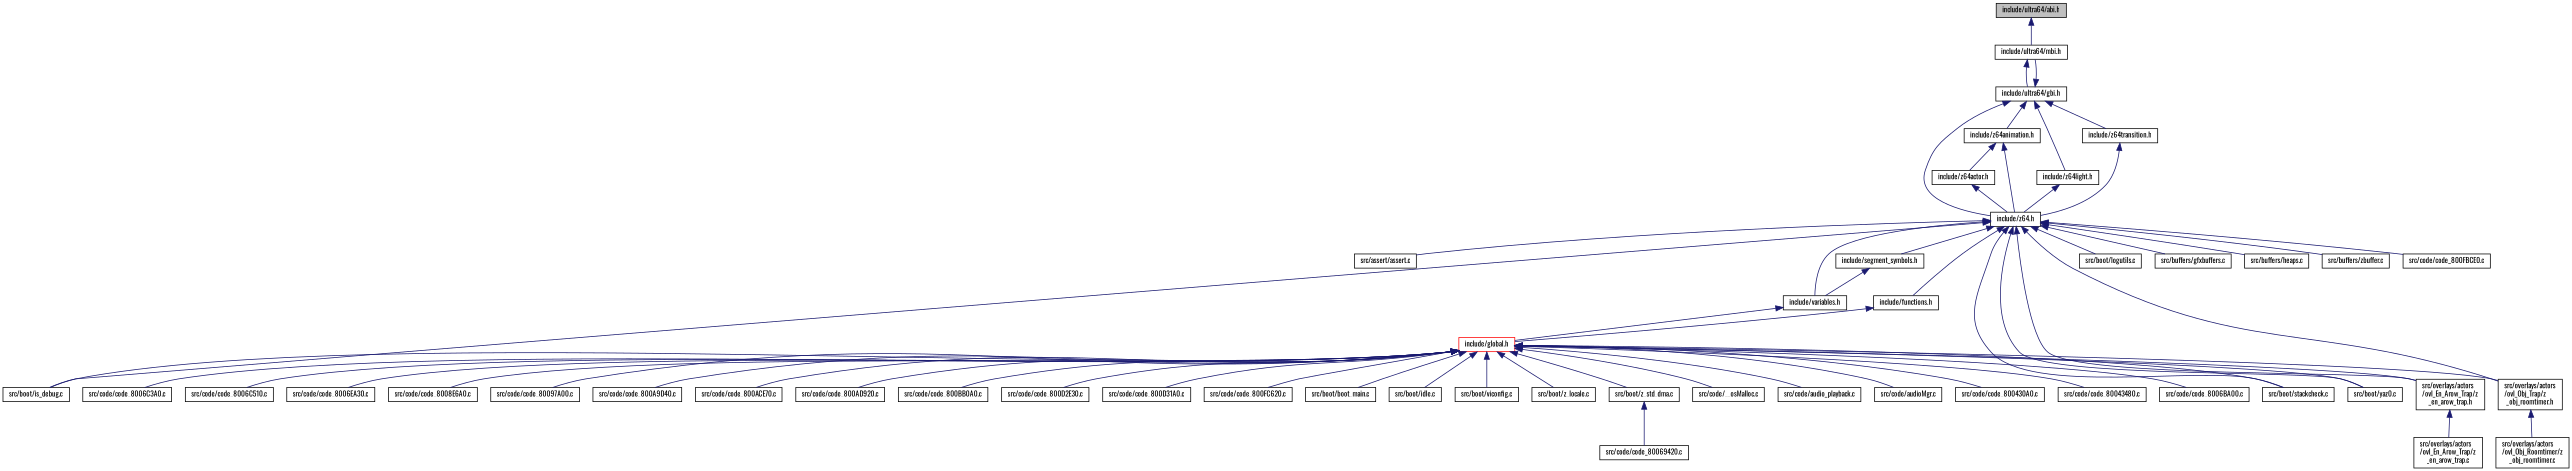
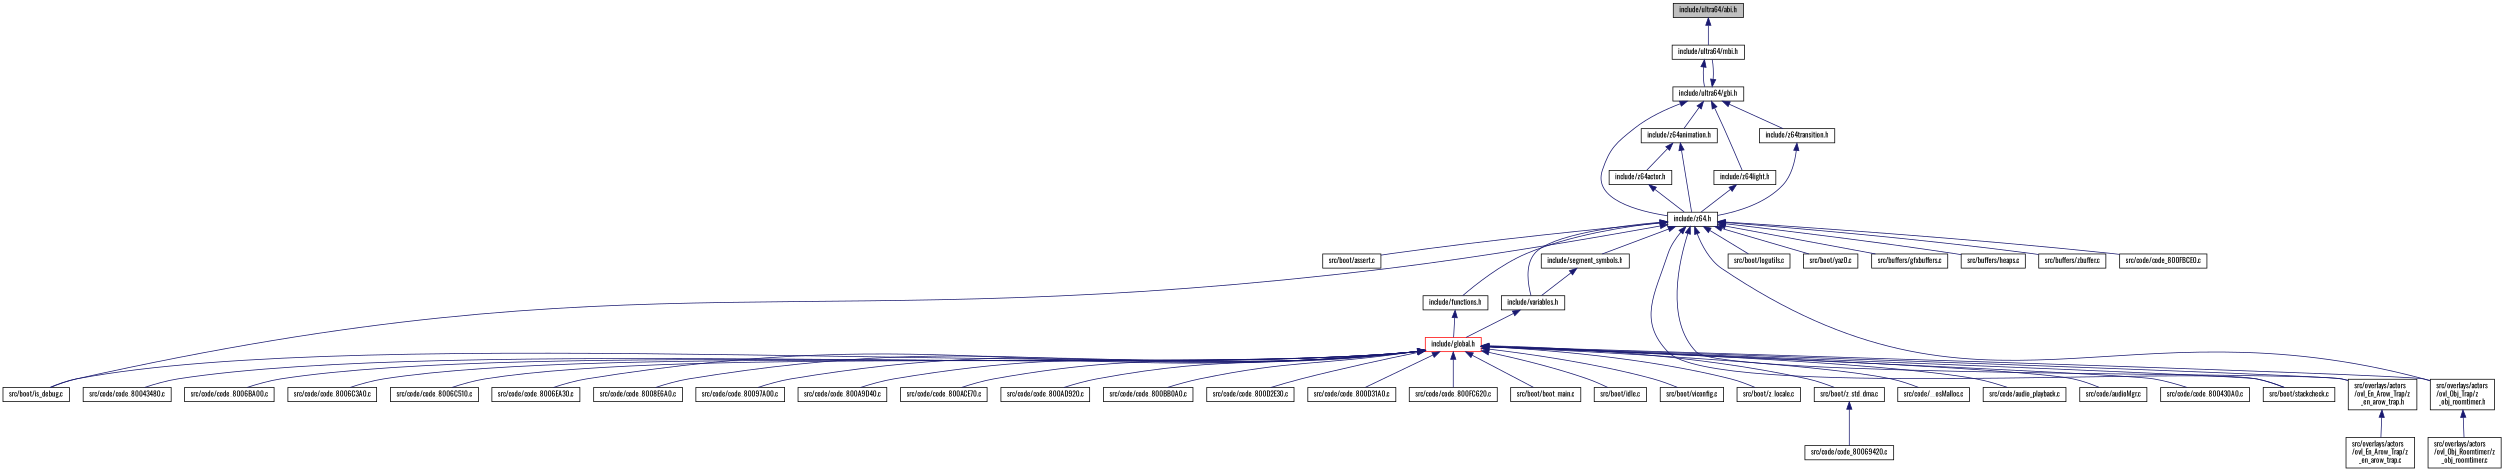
(1385, 261) -> (1352, 261)
(1944, 356) -> none
